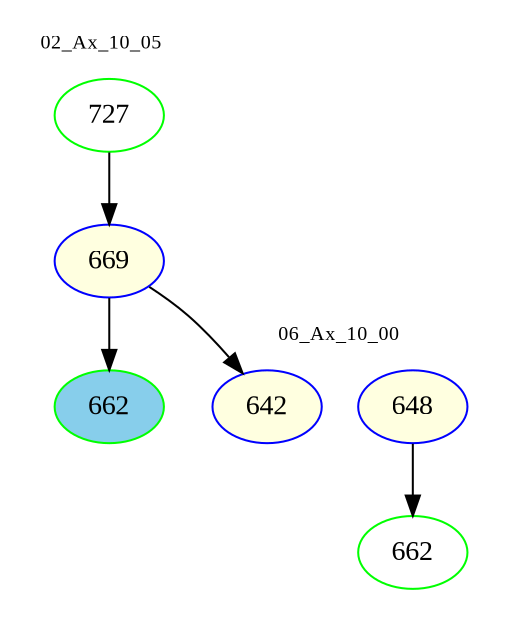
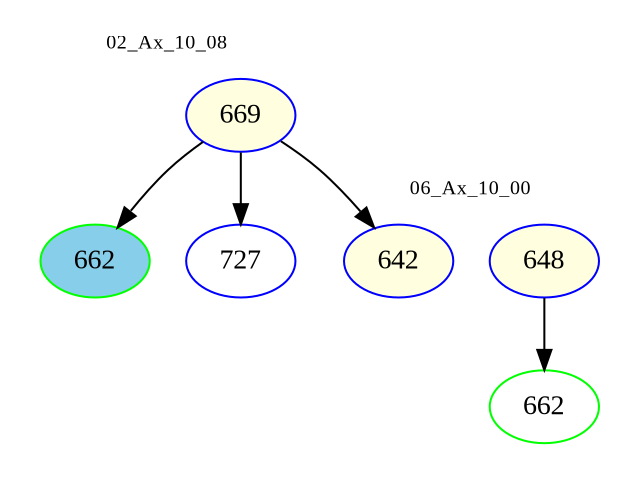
(102, 44) -> (168, 44)
(109, 115) -> (241, 261)
(109, 178) -> (241, 178)
